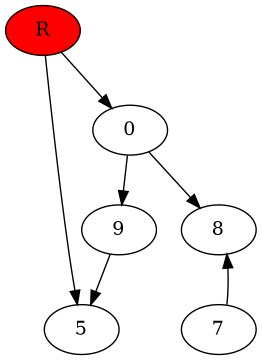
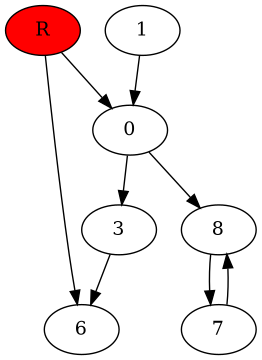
none -> (143, 30)
(119, 230) -> (119, 230)
none -> (210, 273)
(82, 330) -> (82, 330)
